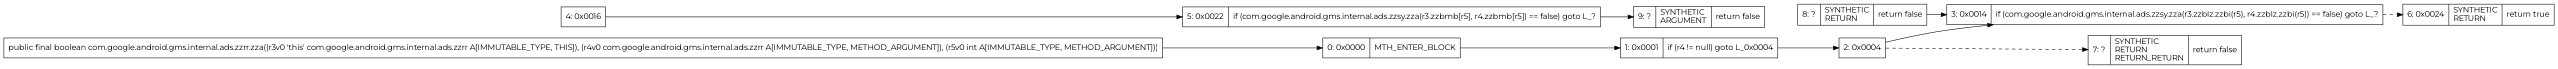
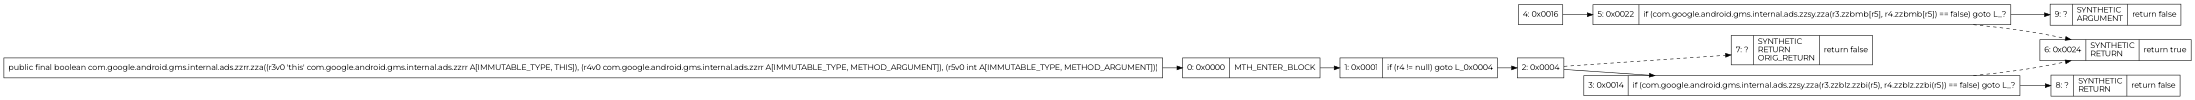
(1934, 15) -> (2033, 86)
none -> (2020, 30)
(2149, 58) -> (1786, 58)
